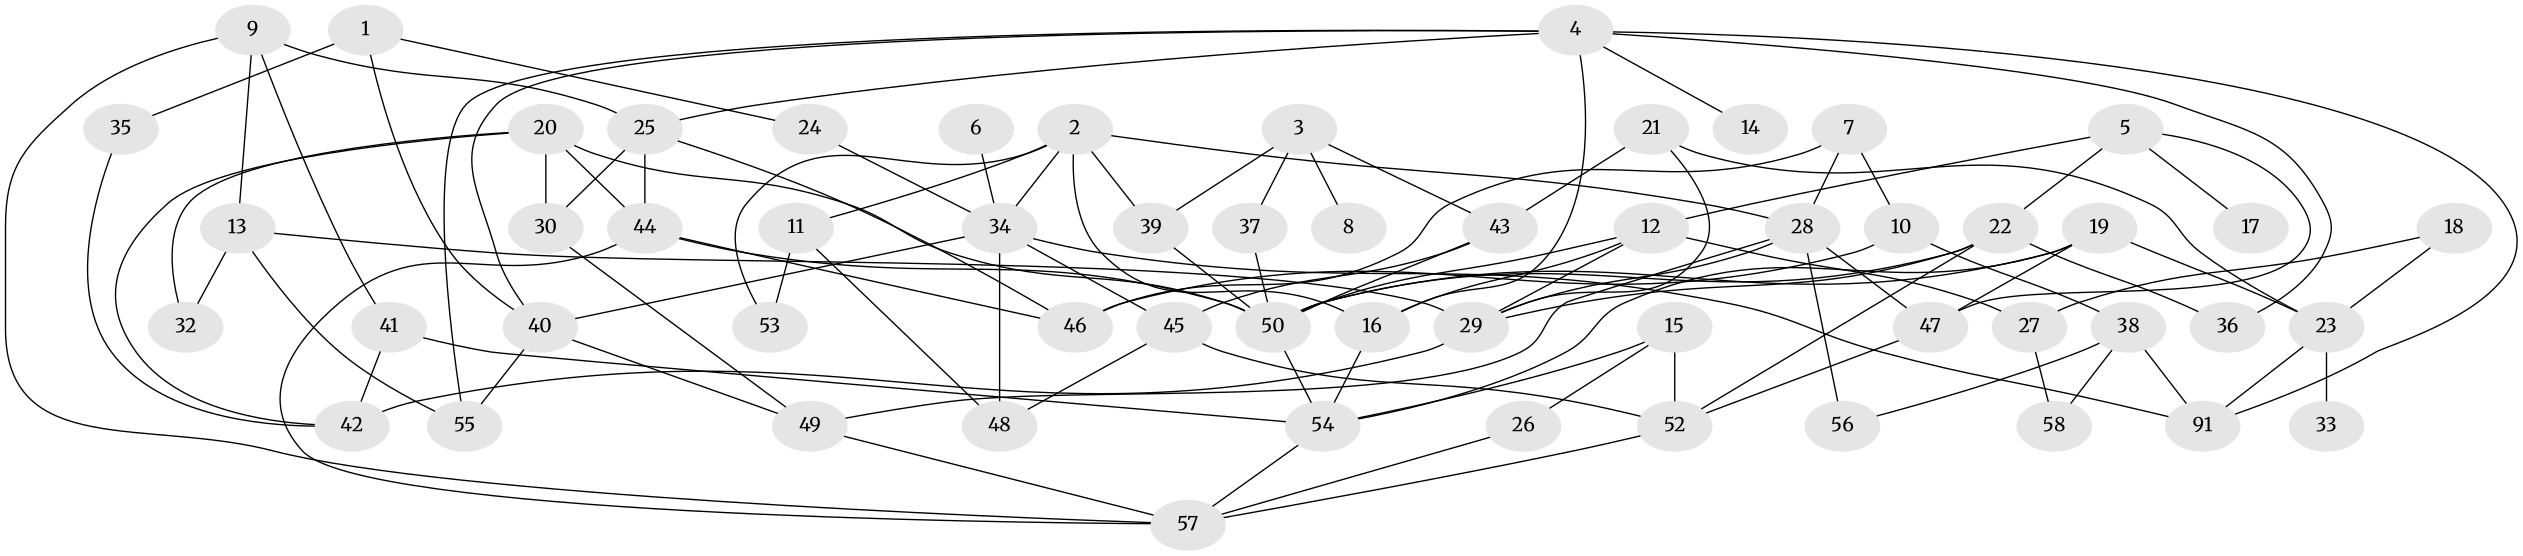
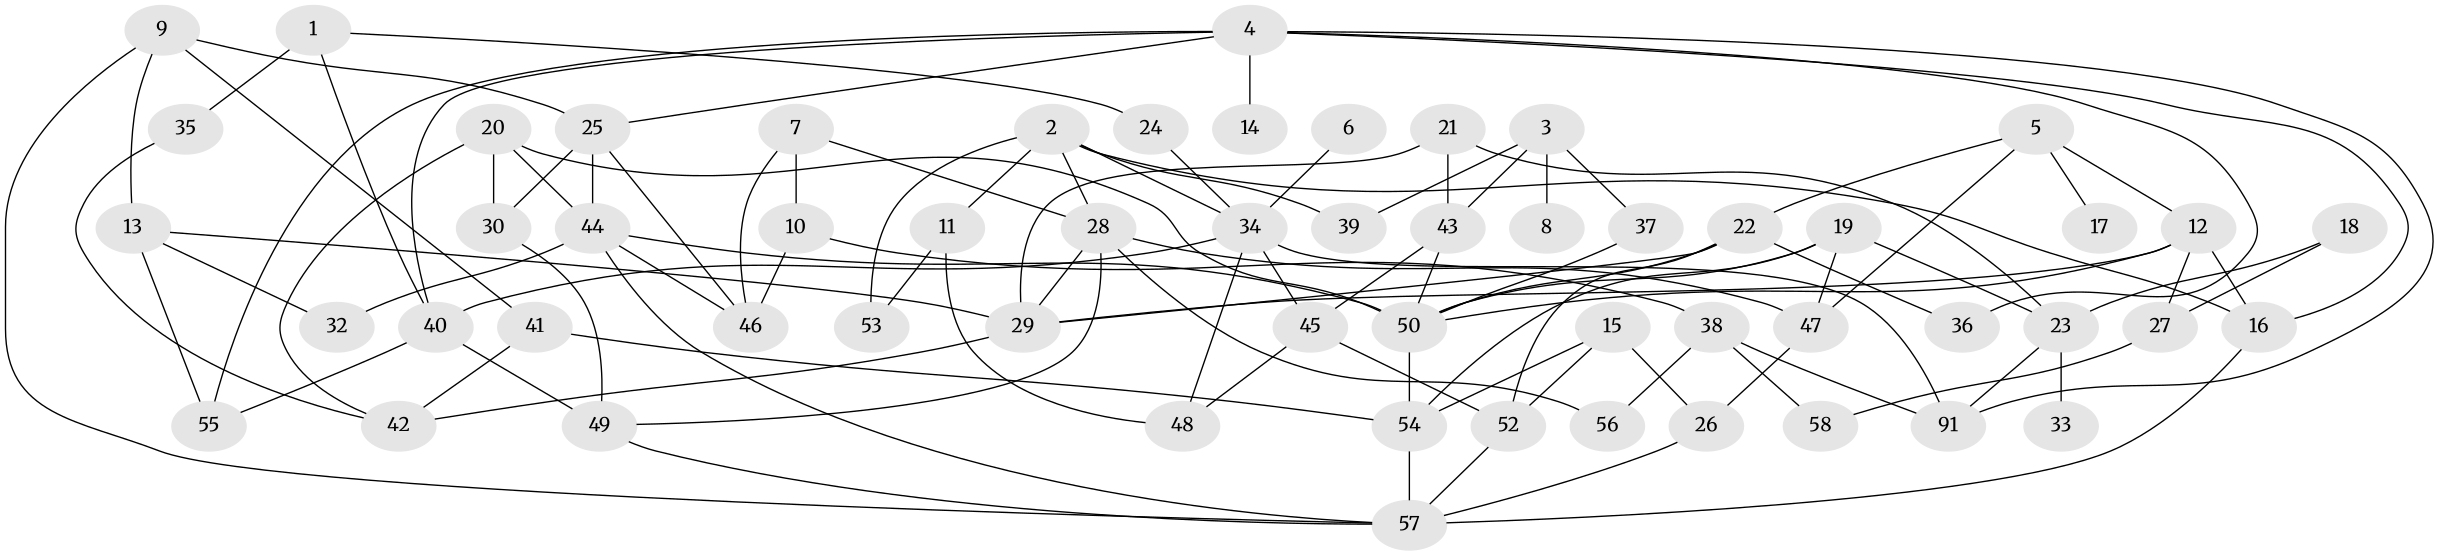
(193, 200) -> (460, 279)
(1212, 278) -> none
(1347, 377) -> (1864, 497)
(1802, 377) -> (1755, 380)
